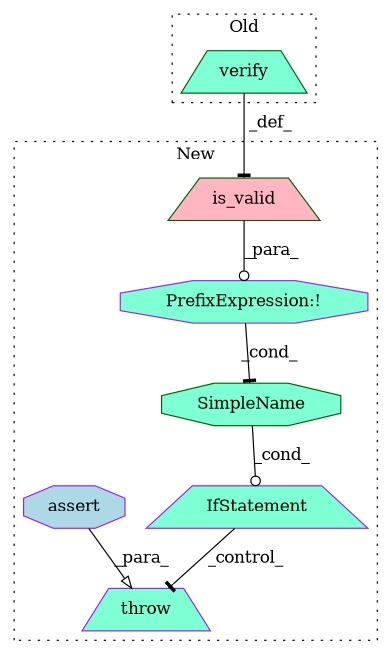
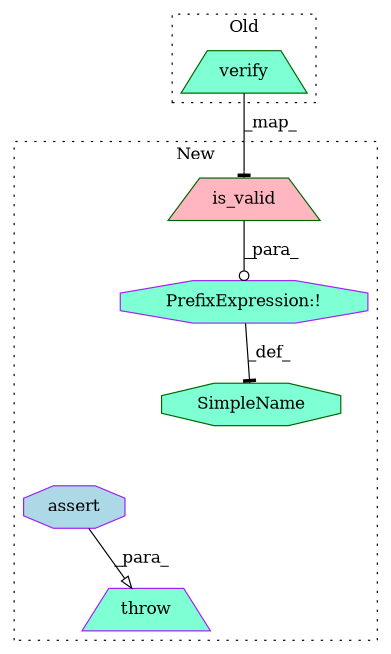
(271, 123) -> (271, 123)
(269, 353) -> (269, 353)
(257, 507) -> none
